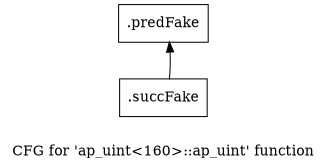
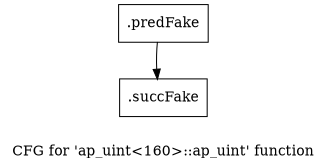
(170, 66) -> (157, 56)
